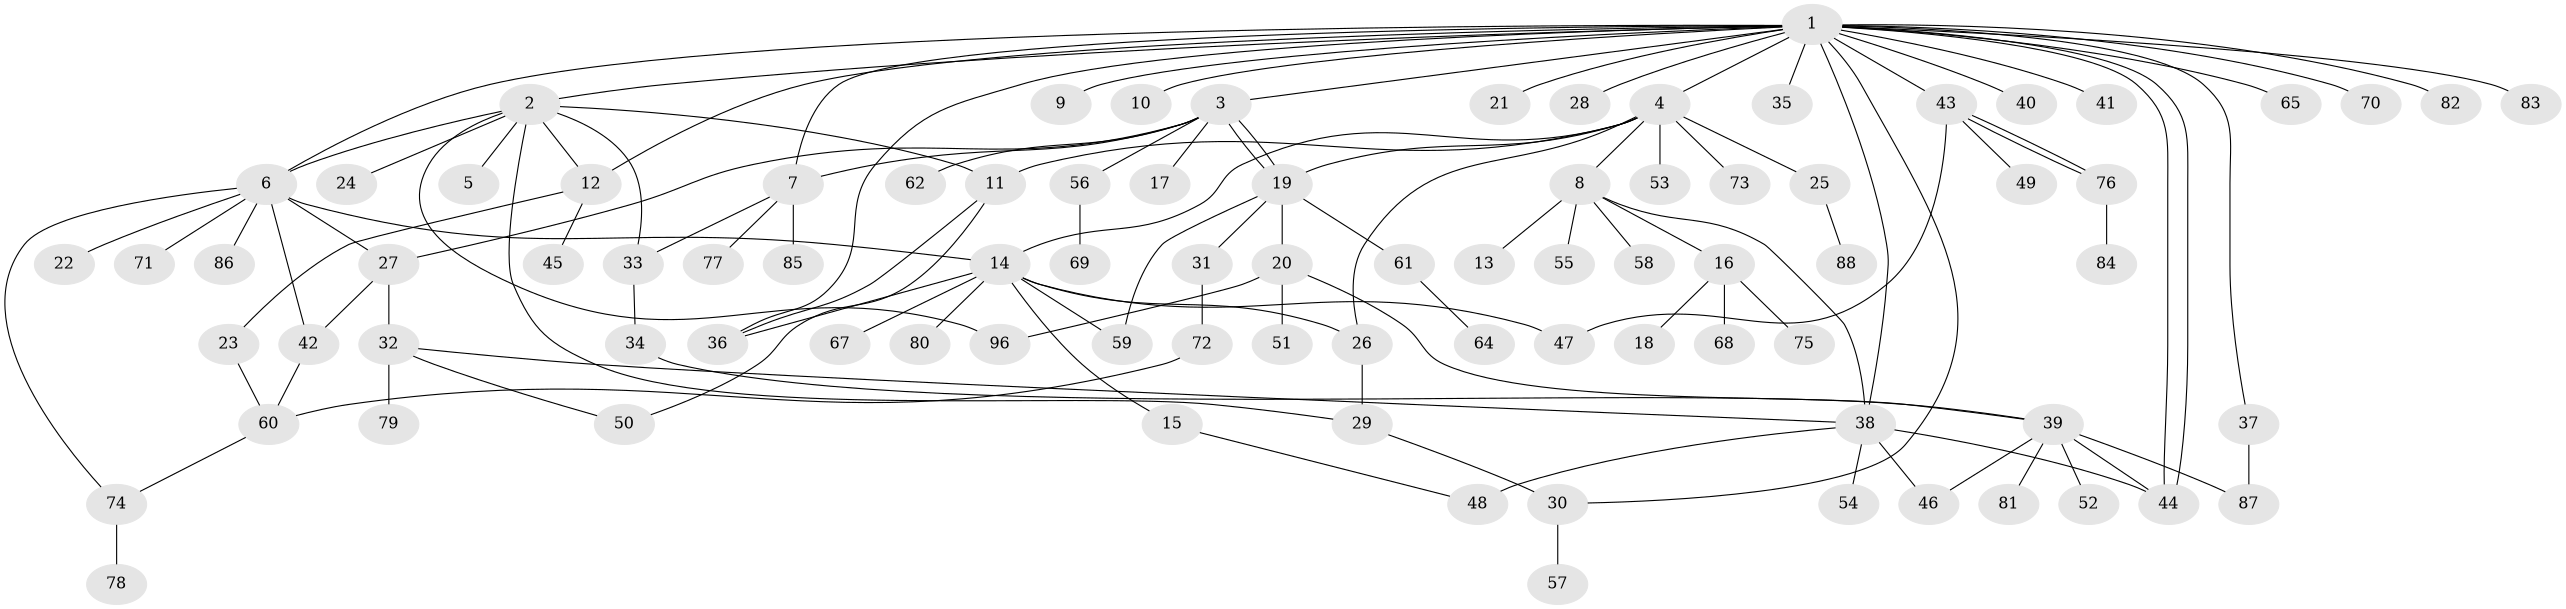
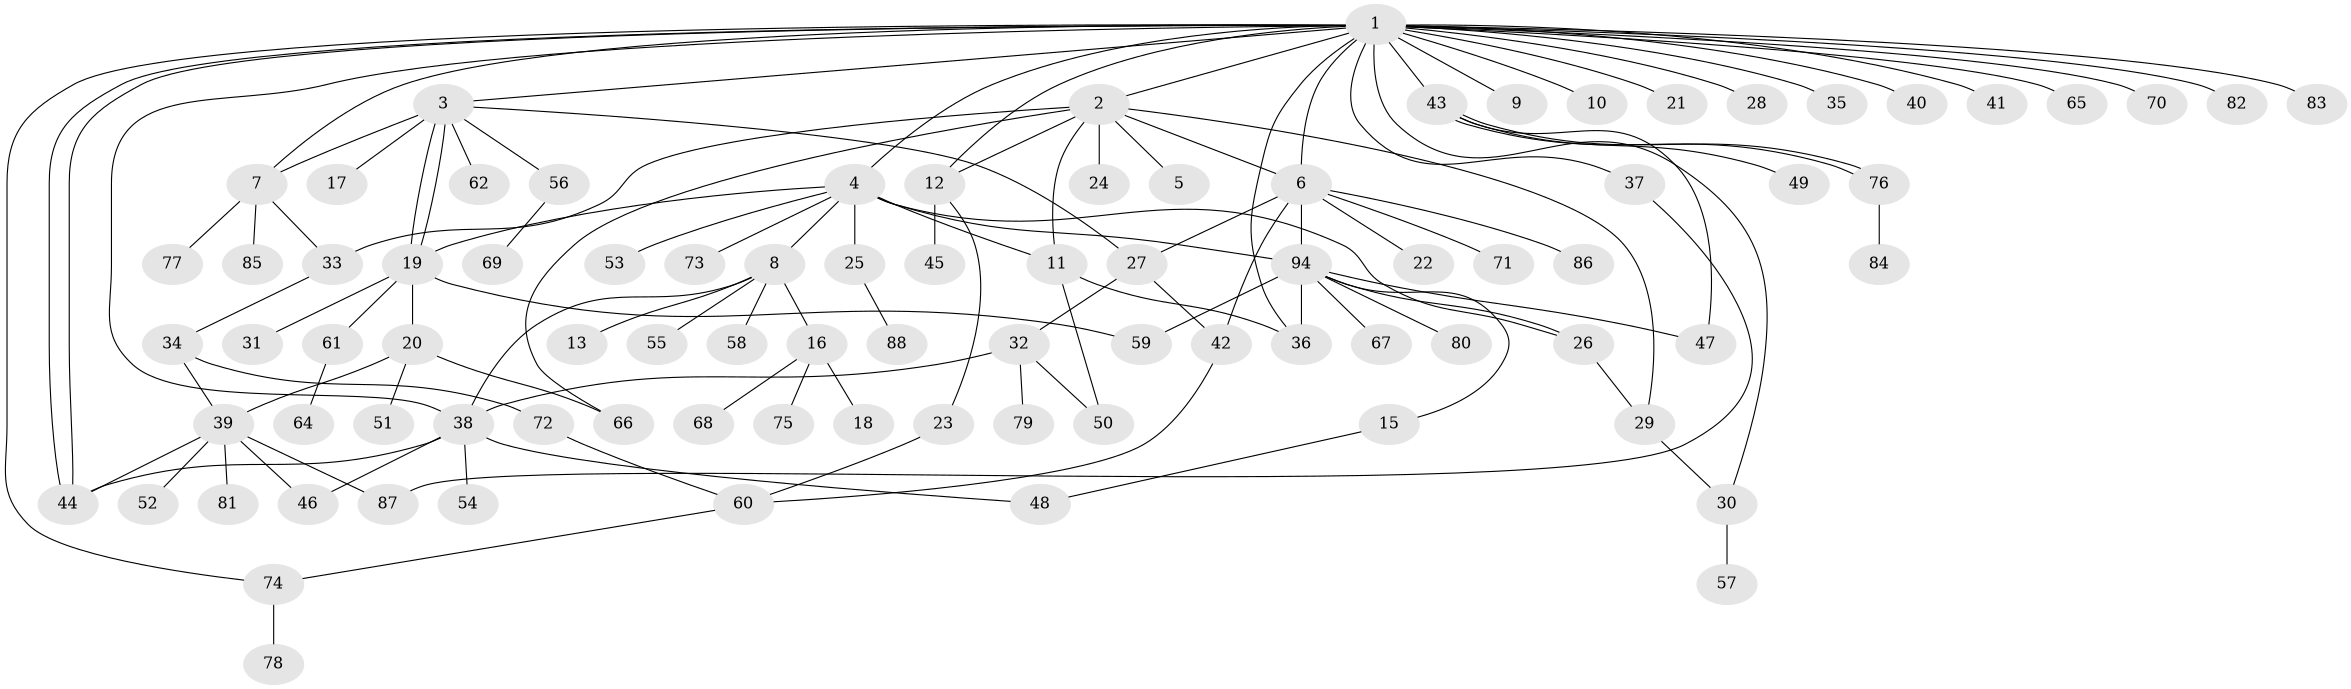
(1000, 264) -> (1301, 264)
(13, 267) -> (161, 63)
(1202, 313) -> (358, 384)
(1000, 344) -> (624, 424)
